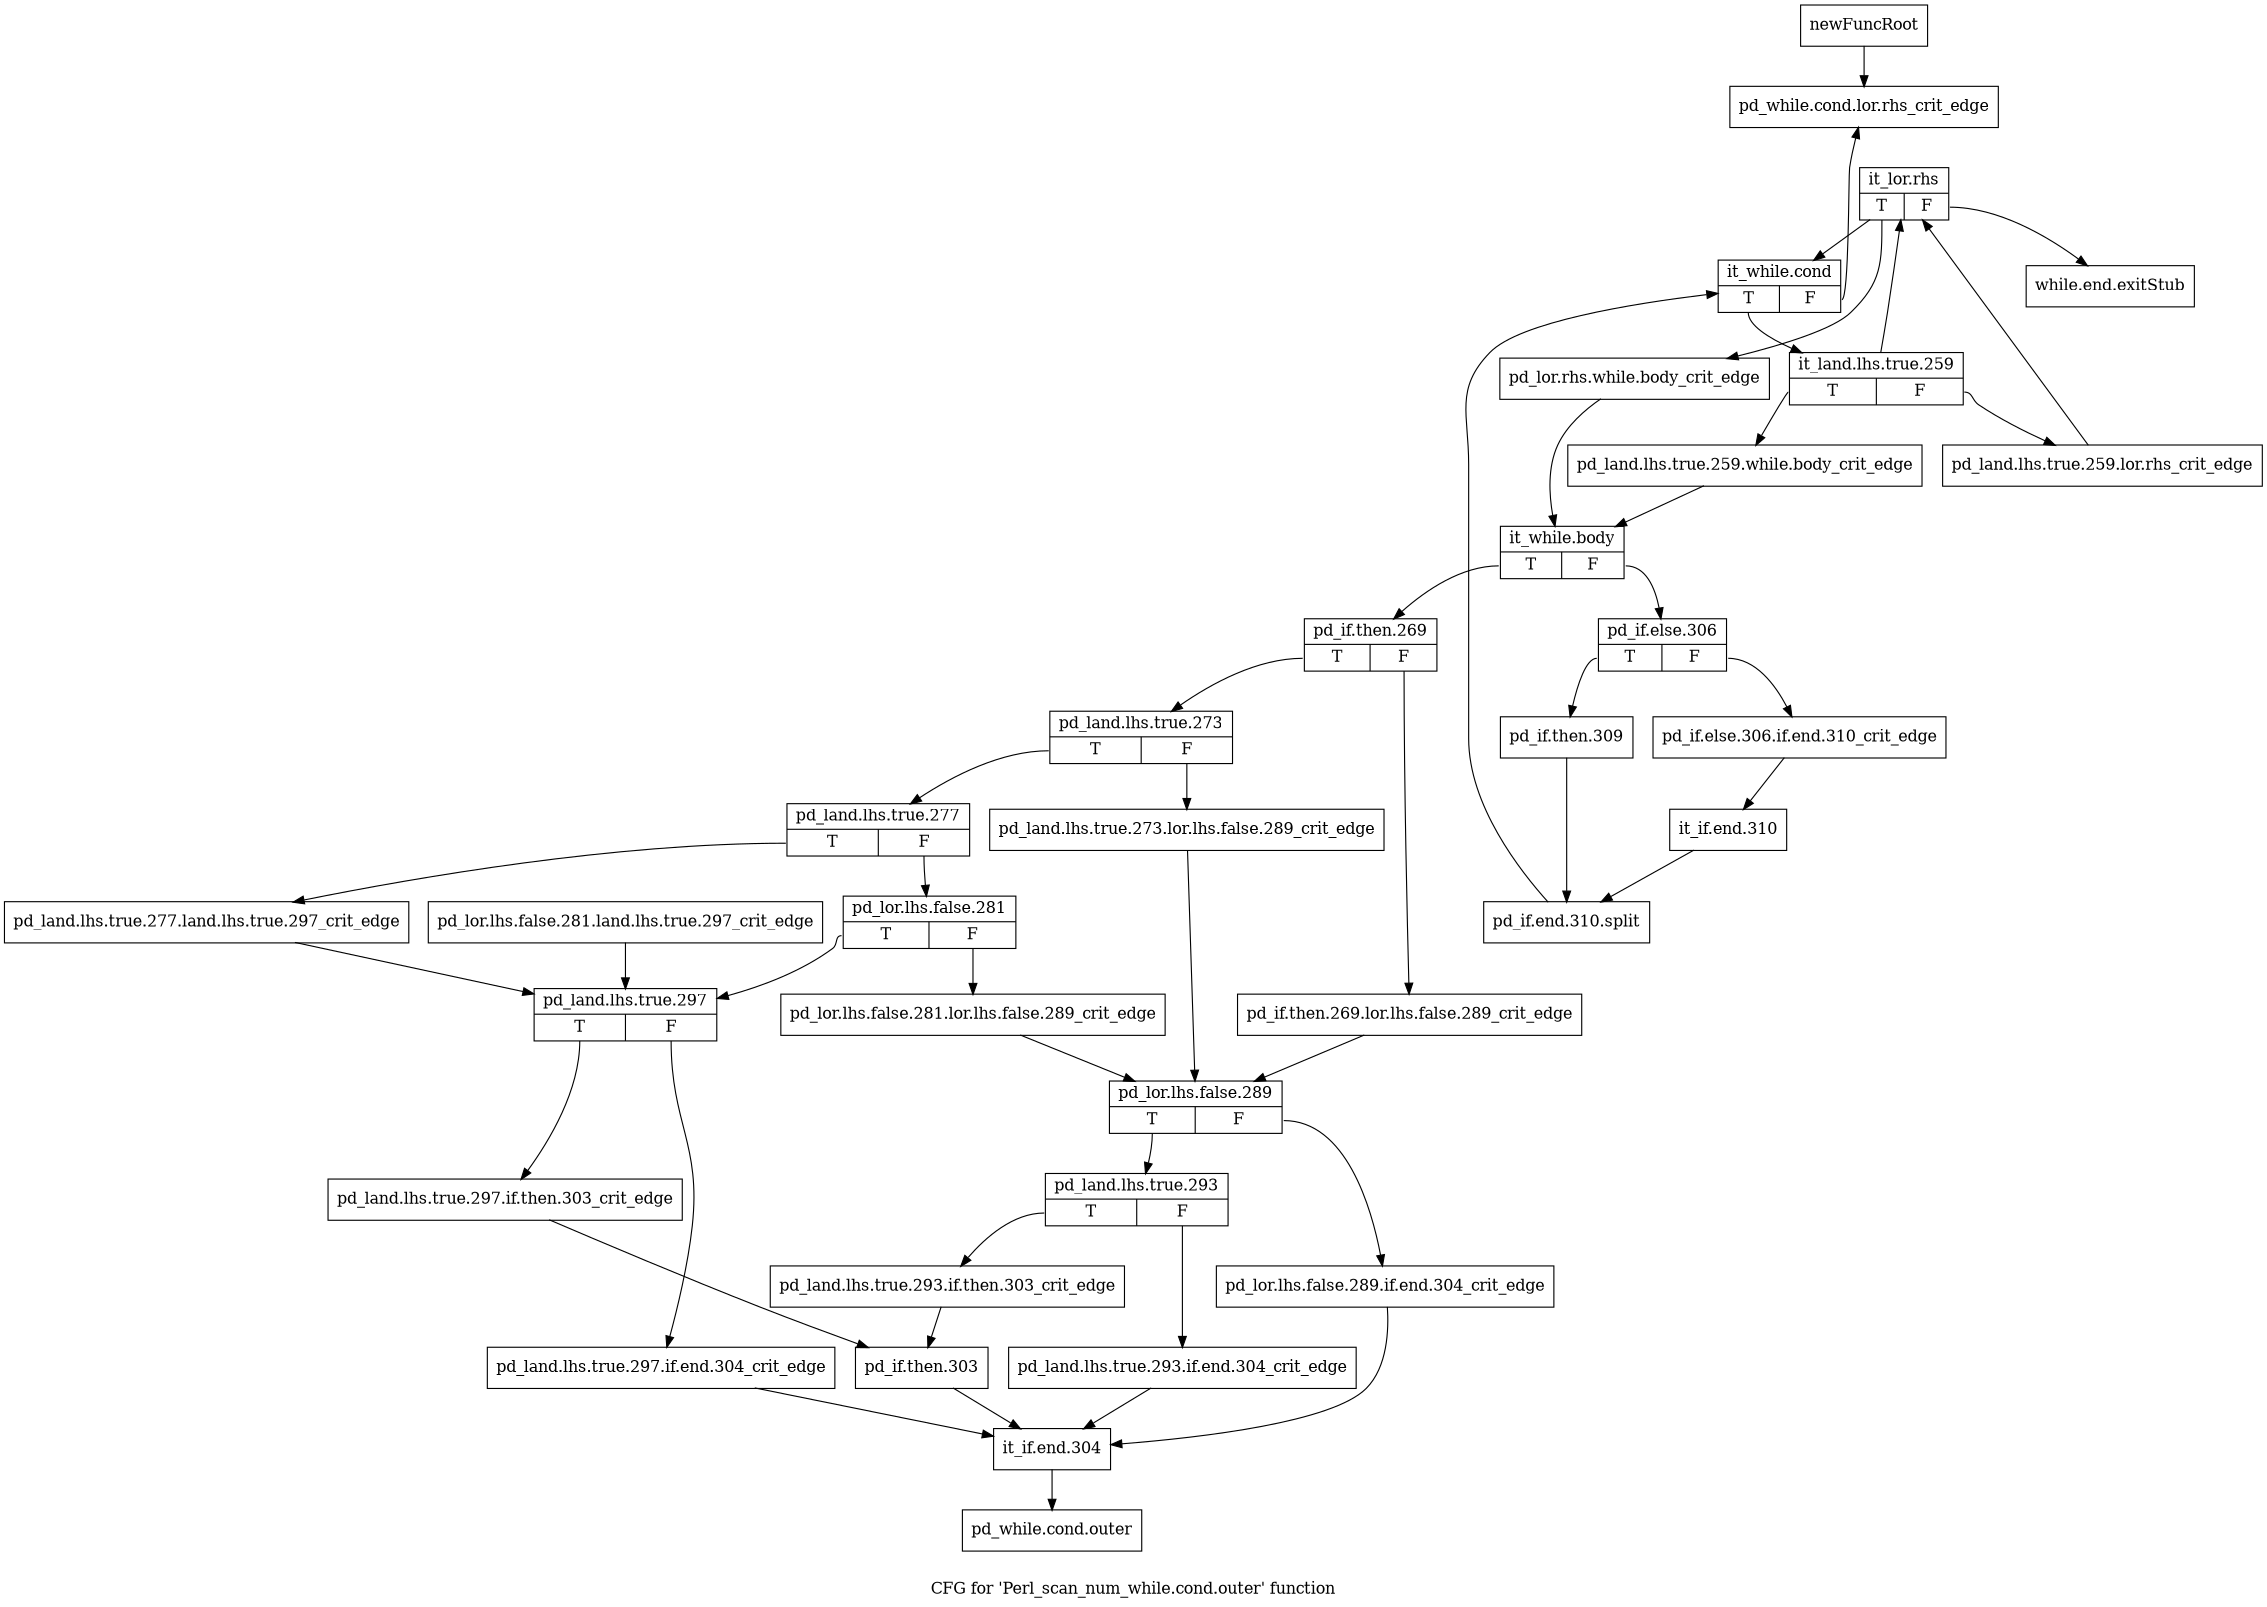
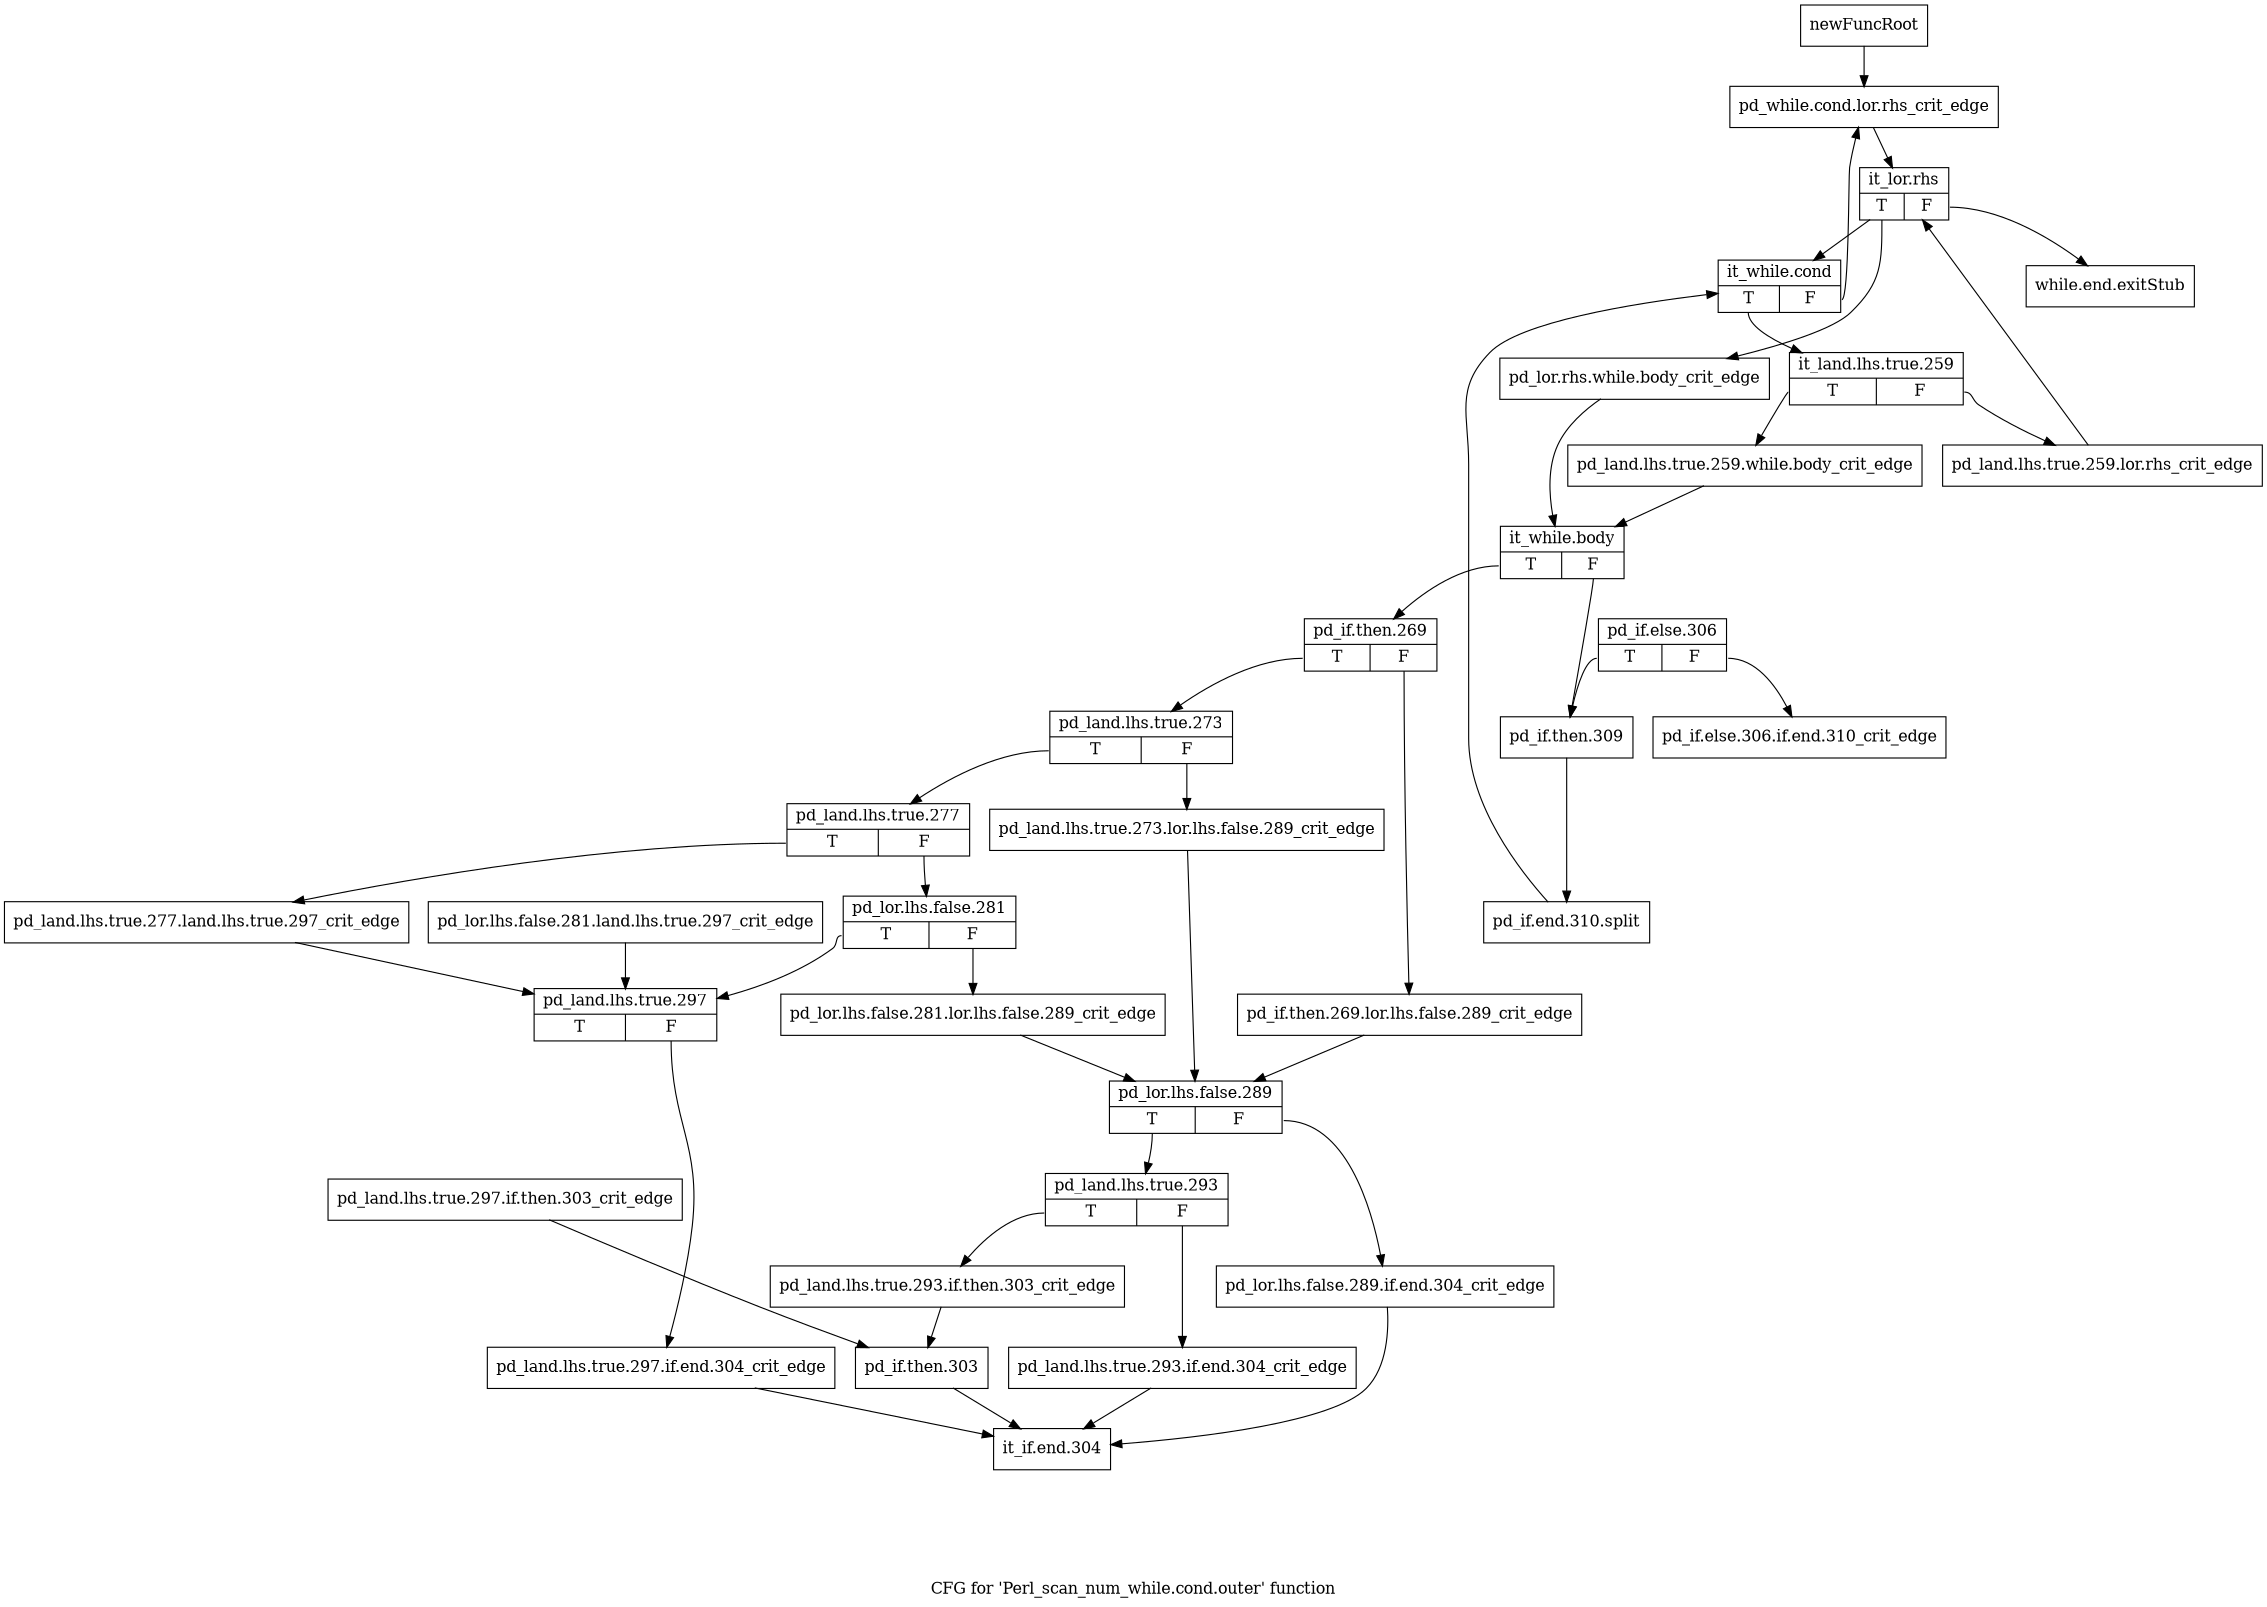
(1891, 292) -> (1880, 143)
(1649, 581) -> (1583, 642)
(1728, 830) -> none
(563, 1109) -> none
(1052, 1530) -> none
